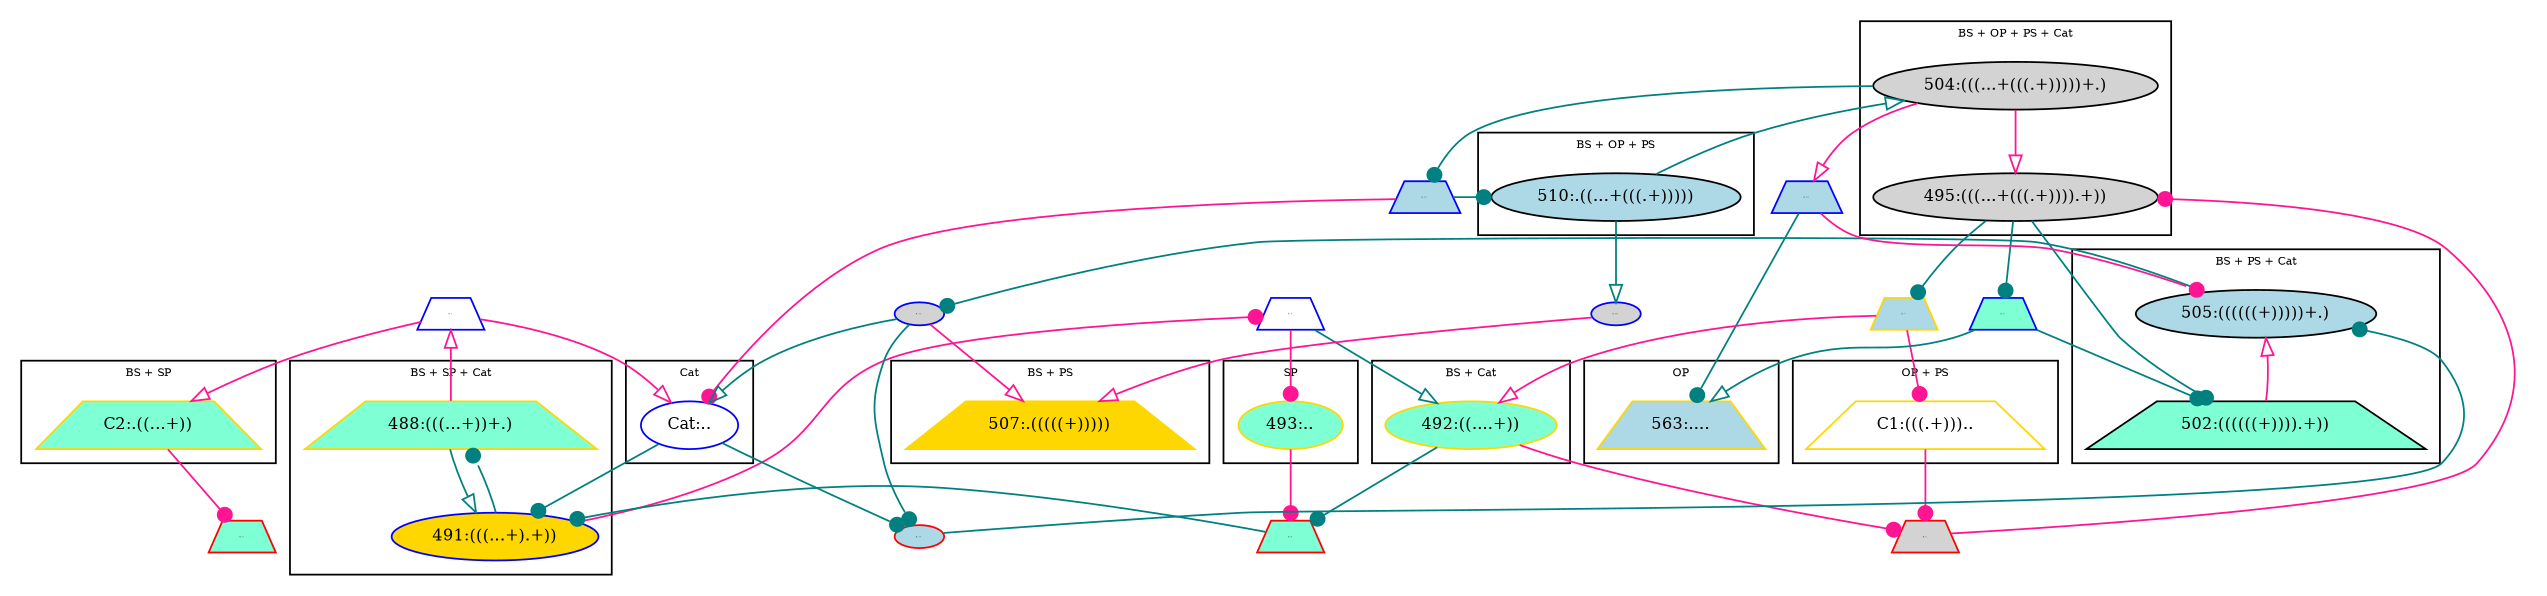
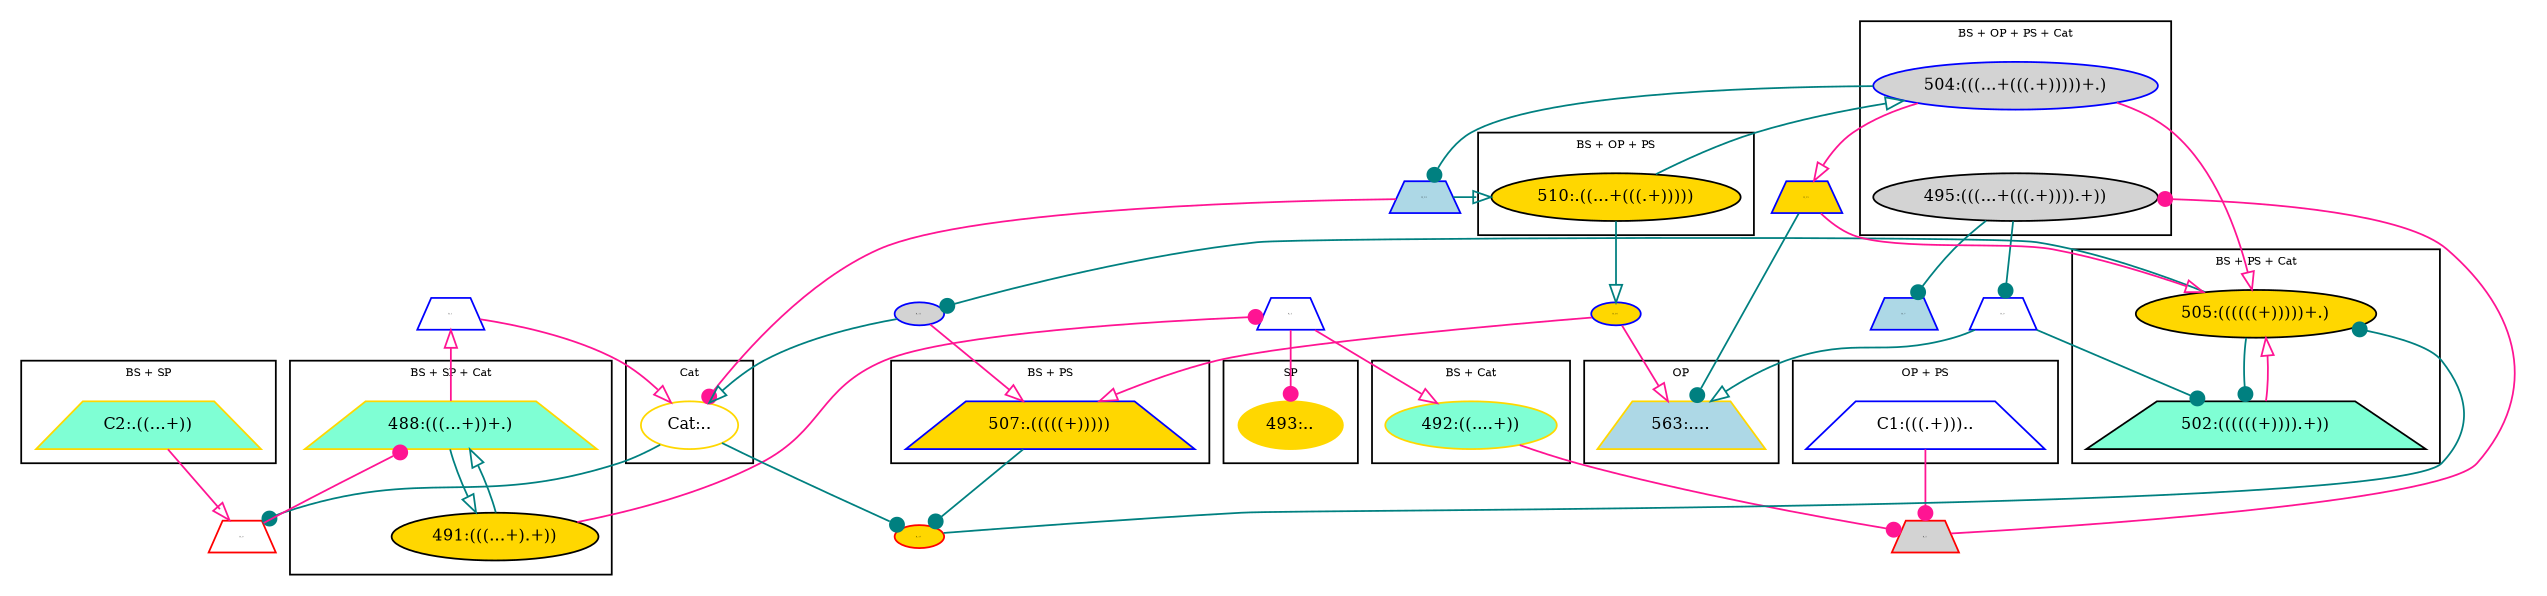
(2016, 86) -> (2016, 86)
(2016, 132) -> (2204, 169)
(1465, 197) -> (1465, 197)
(1616, 197) -> (1616, 197)
(1807, 197) -> (1807, 197)
(2002, 246) -> (2002, 246)
(1616, 314) -> (1616, 314)
(1904, 314) -> (1904, 314)
(2003, 314) -> (2003, 314)
(2256, 314) -> (2256, 314)
(2105, 318) -> (2244, 362)
(1690, 333) -> none
(317, 349) -> none
none -> (1637, 350)
(1384, 372) -> (1384, 372)
(1915, 373) -> none
(875, 417) -> (982, 483)
(690, 425) -> (690, 425)
(1050, 425) -> (1050, 425)
(1291, 425) -> (1291, 425)
(1925, 425) -> (1925, 425)
(599, 477) -> (450, 487)
(194, 479) -> (194, 479)
none -> (331, 487)
(488, 489) -> (491, 497)
(242, 537) -> (242, 537)
(495, 537) -> (495, 537)
(919, 537) -> (919, 537)
(1291, 537) -> none
